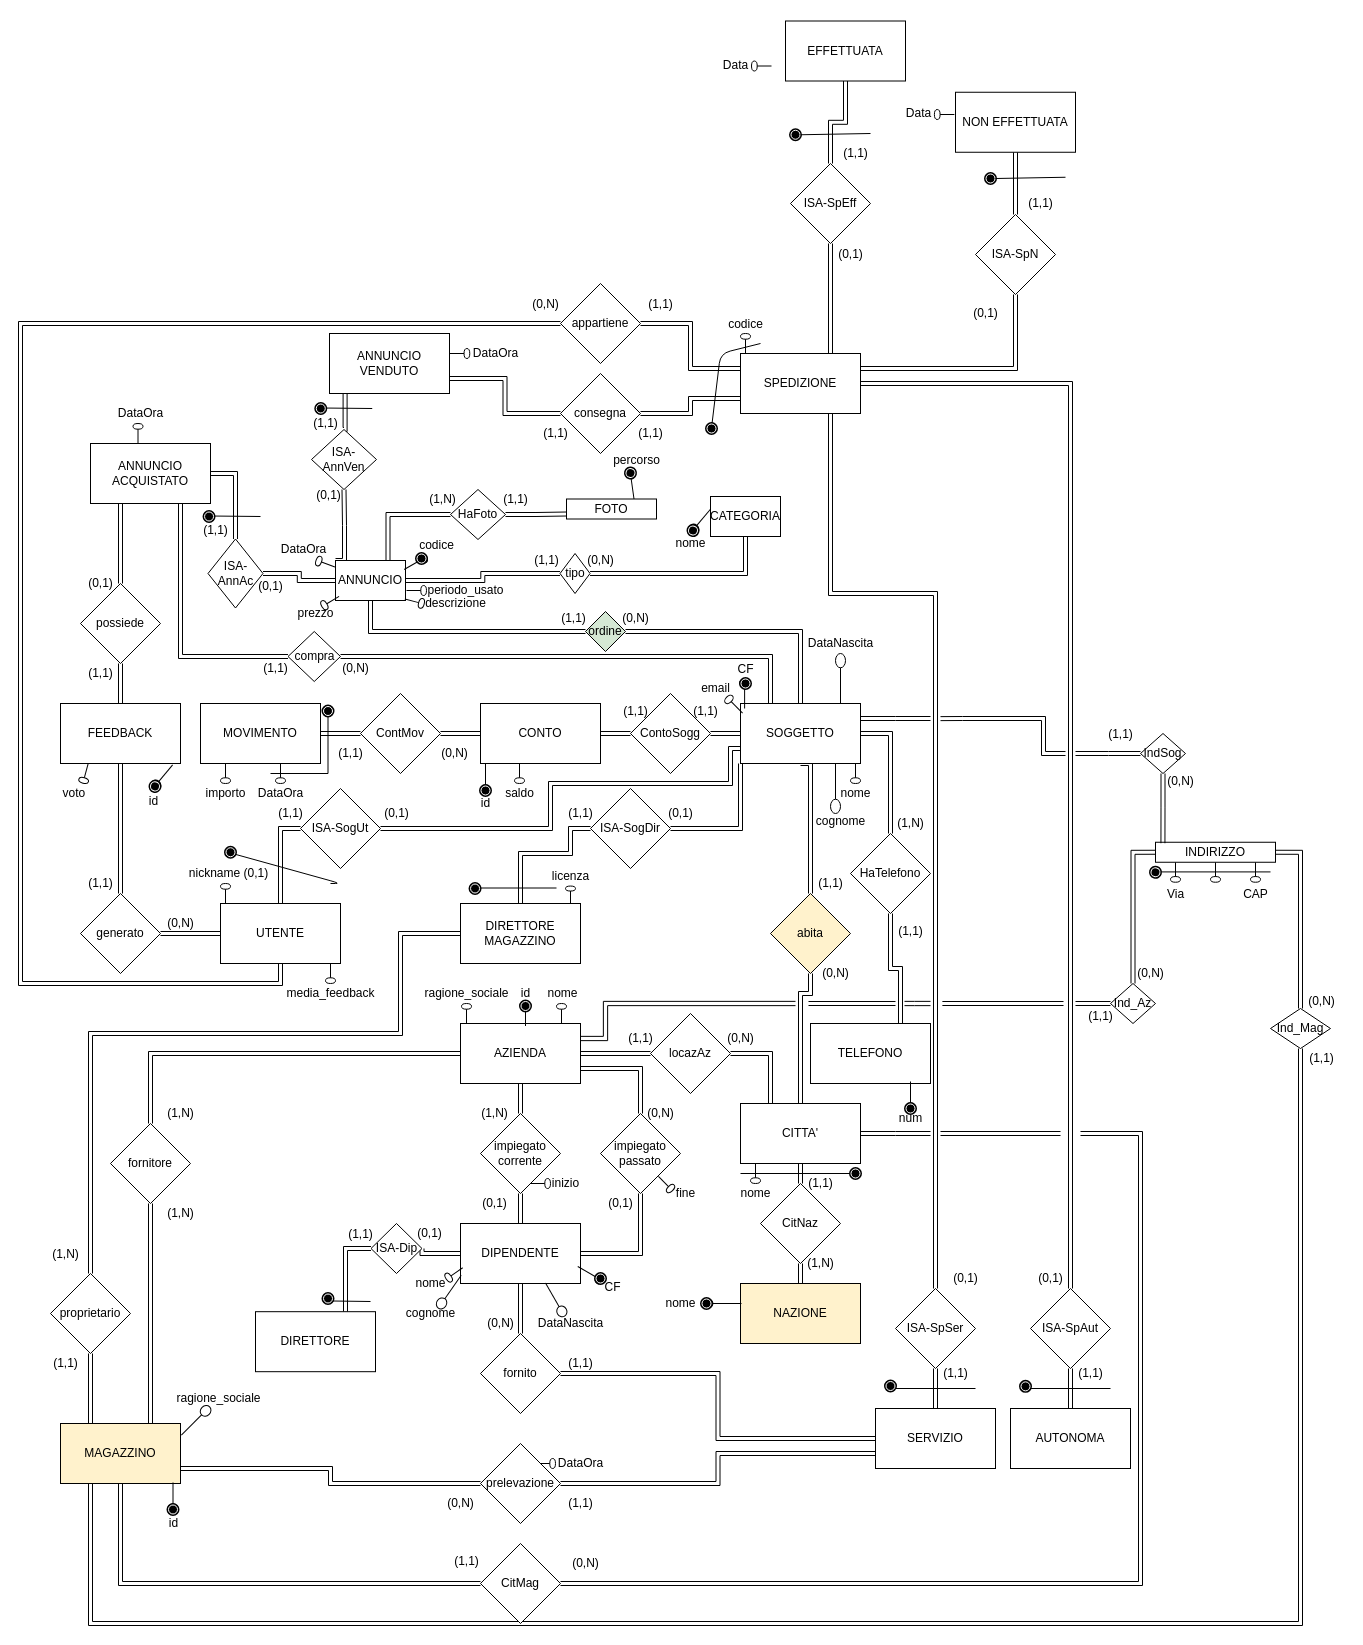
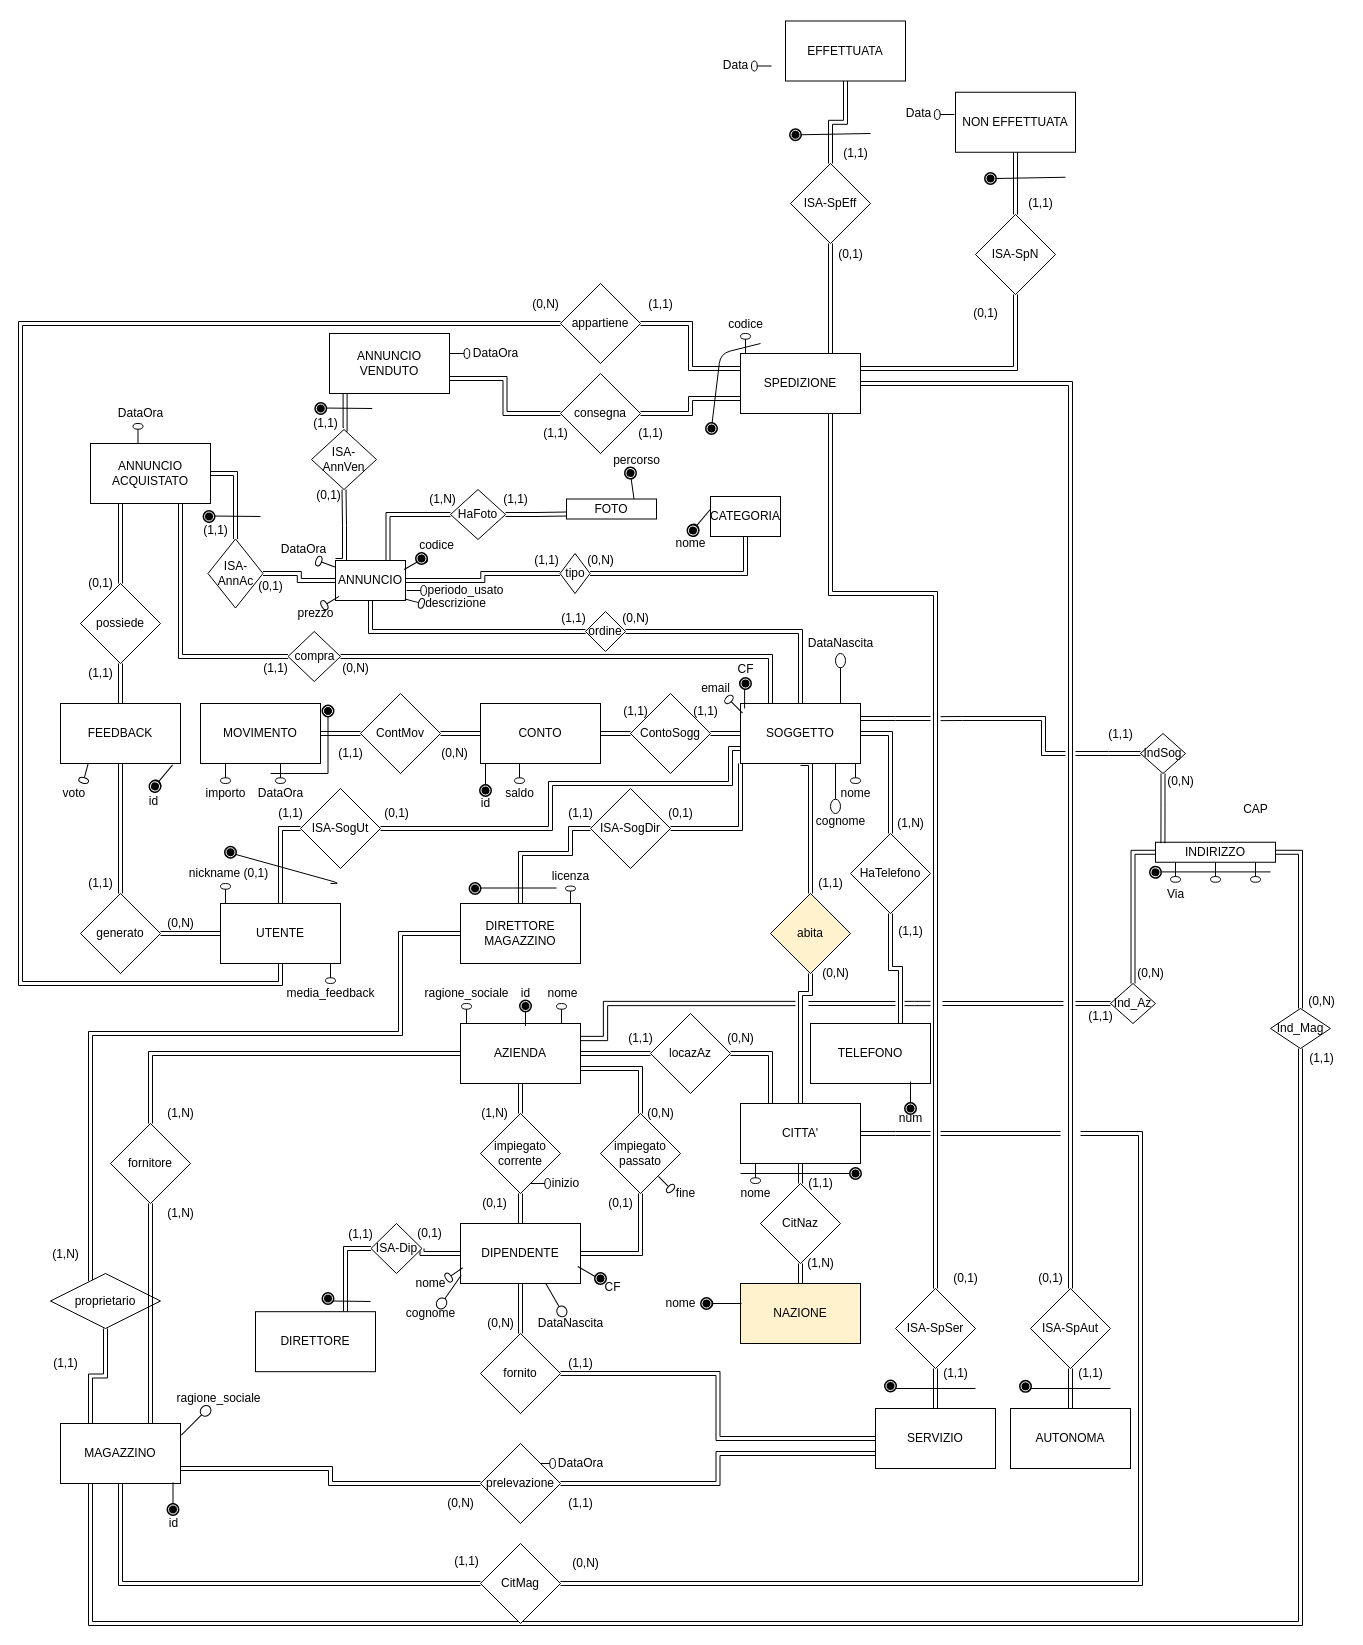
(605, 632) -> (605, 632)
(1256, 895) -> (1256, 810)
(91, 1314) -> (106, 1301)
(121, 1454) -> (121, 1454)
